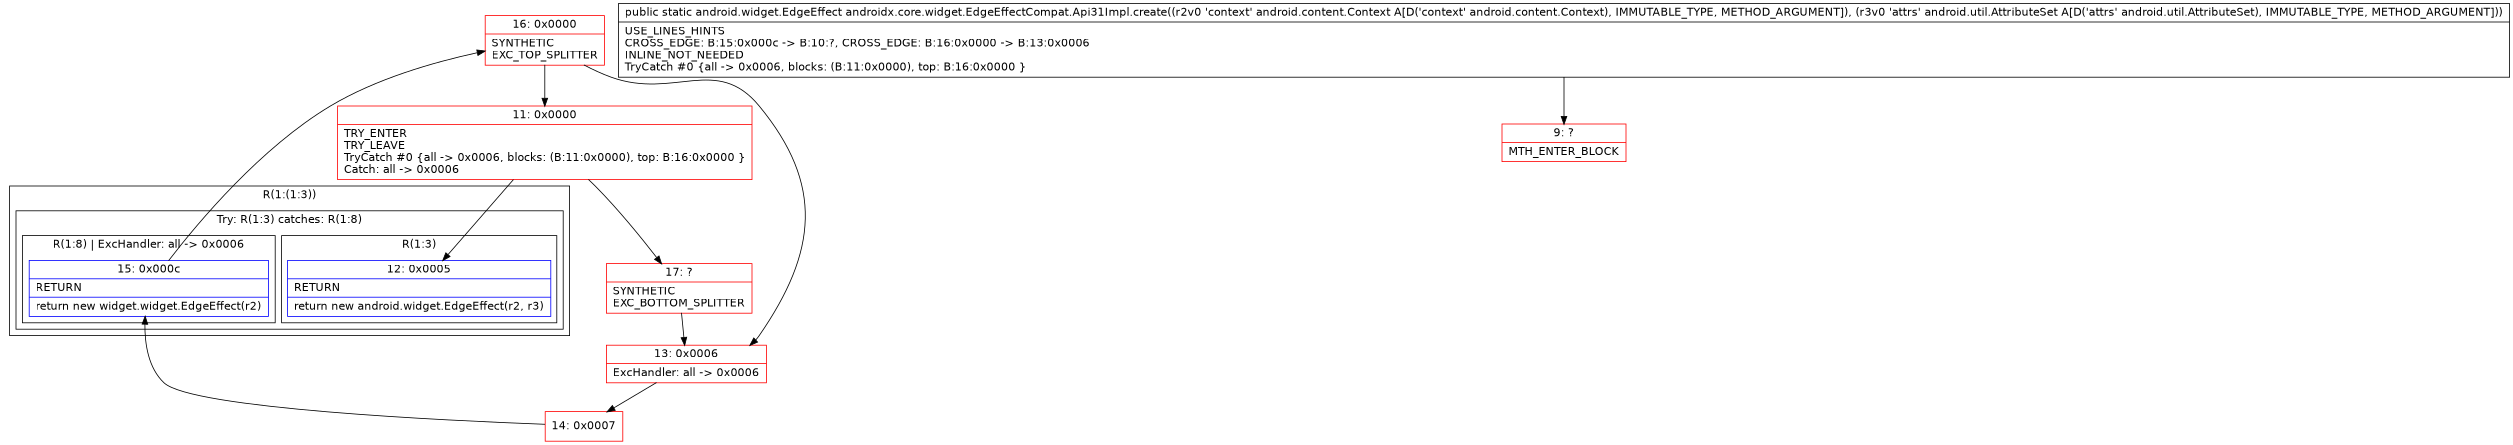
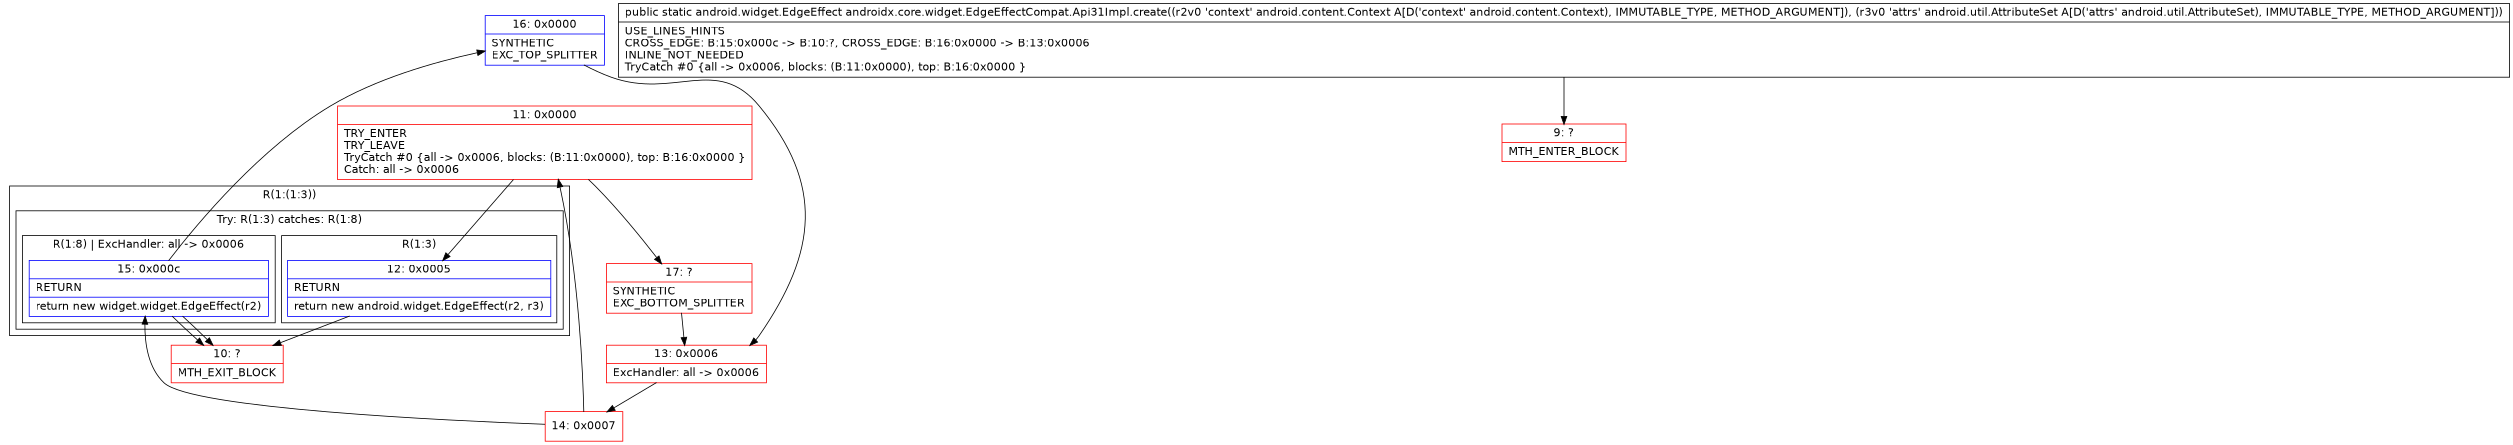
(545, 40) -> (545, 40)
(545, 81) -> (577, 299)
none -> (227, 364)
